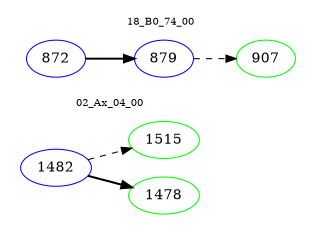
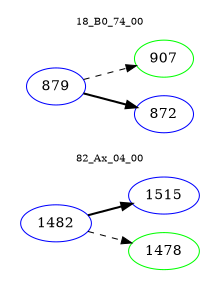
(105, 59) -> (105, 99)
(110, 103) -> (110, 159)
(164, 140) -> (164, 196)
(105, 155) -> (105, 211)
(105, 180) -> (105, 236)
